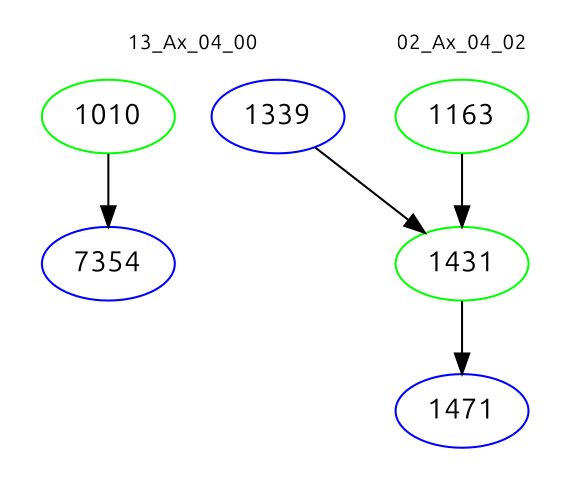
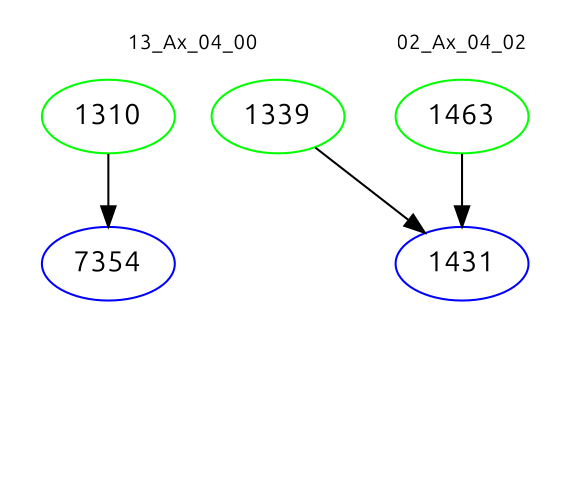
(108, 117) -> (108, 117)
(278, 117) -> (278, 117)
(462, 117) -> (462, 117)
(462, 264) -> (462, 264)
(462, 411) -> none
